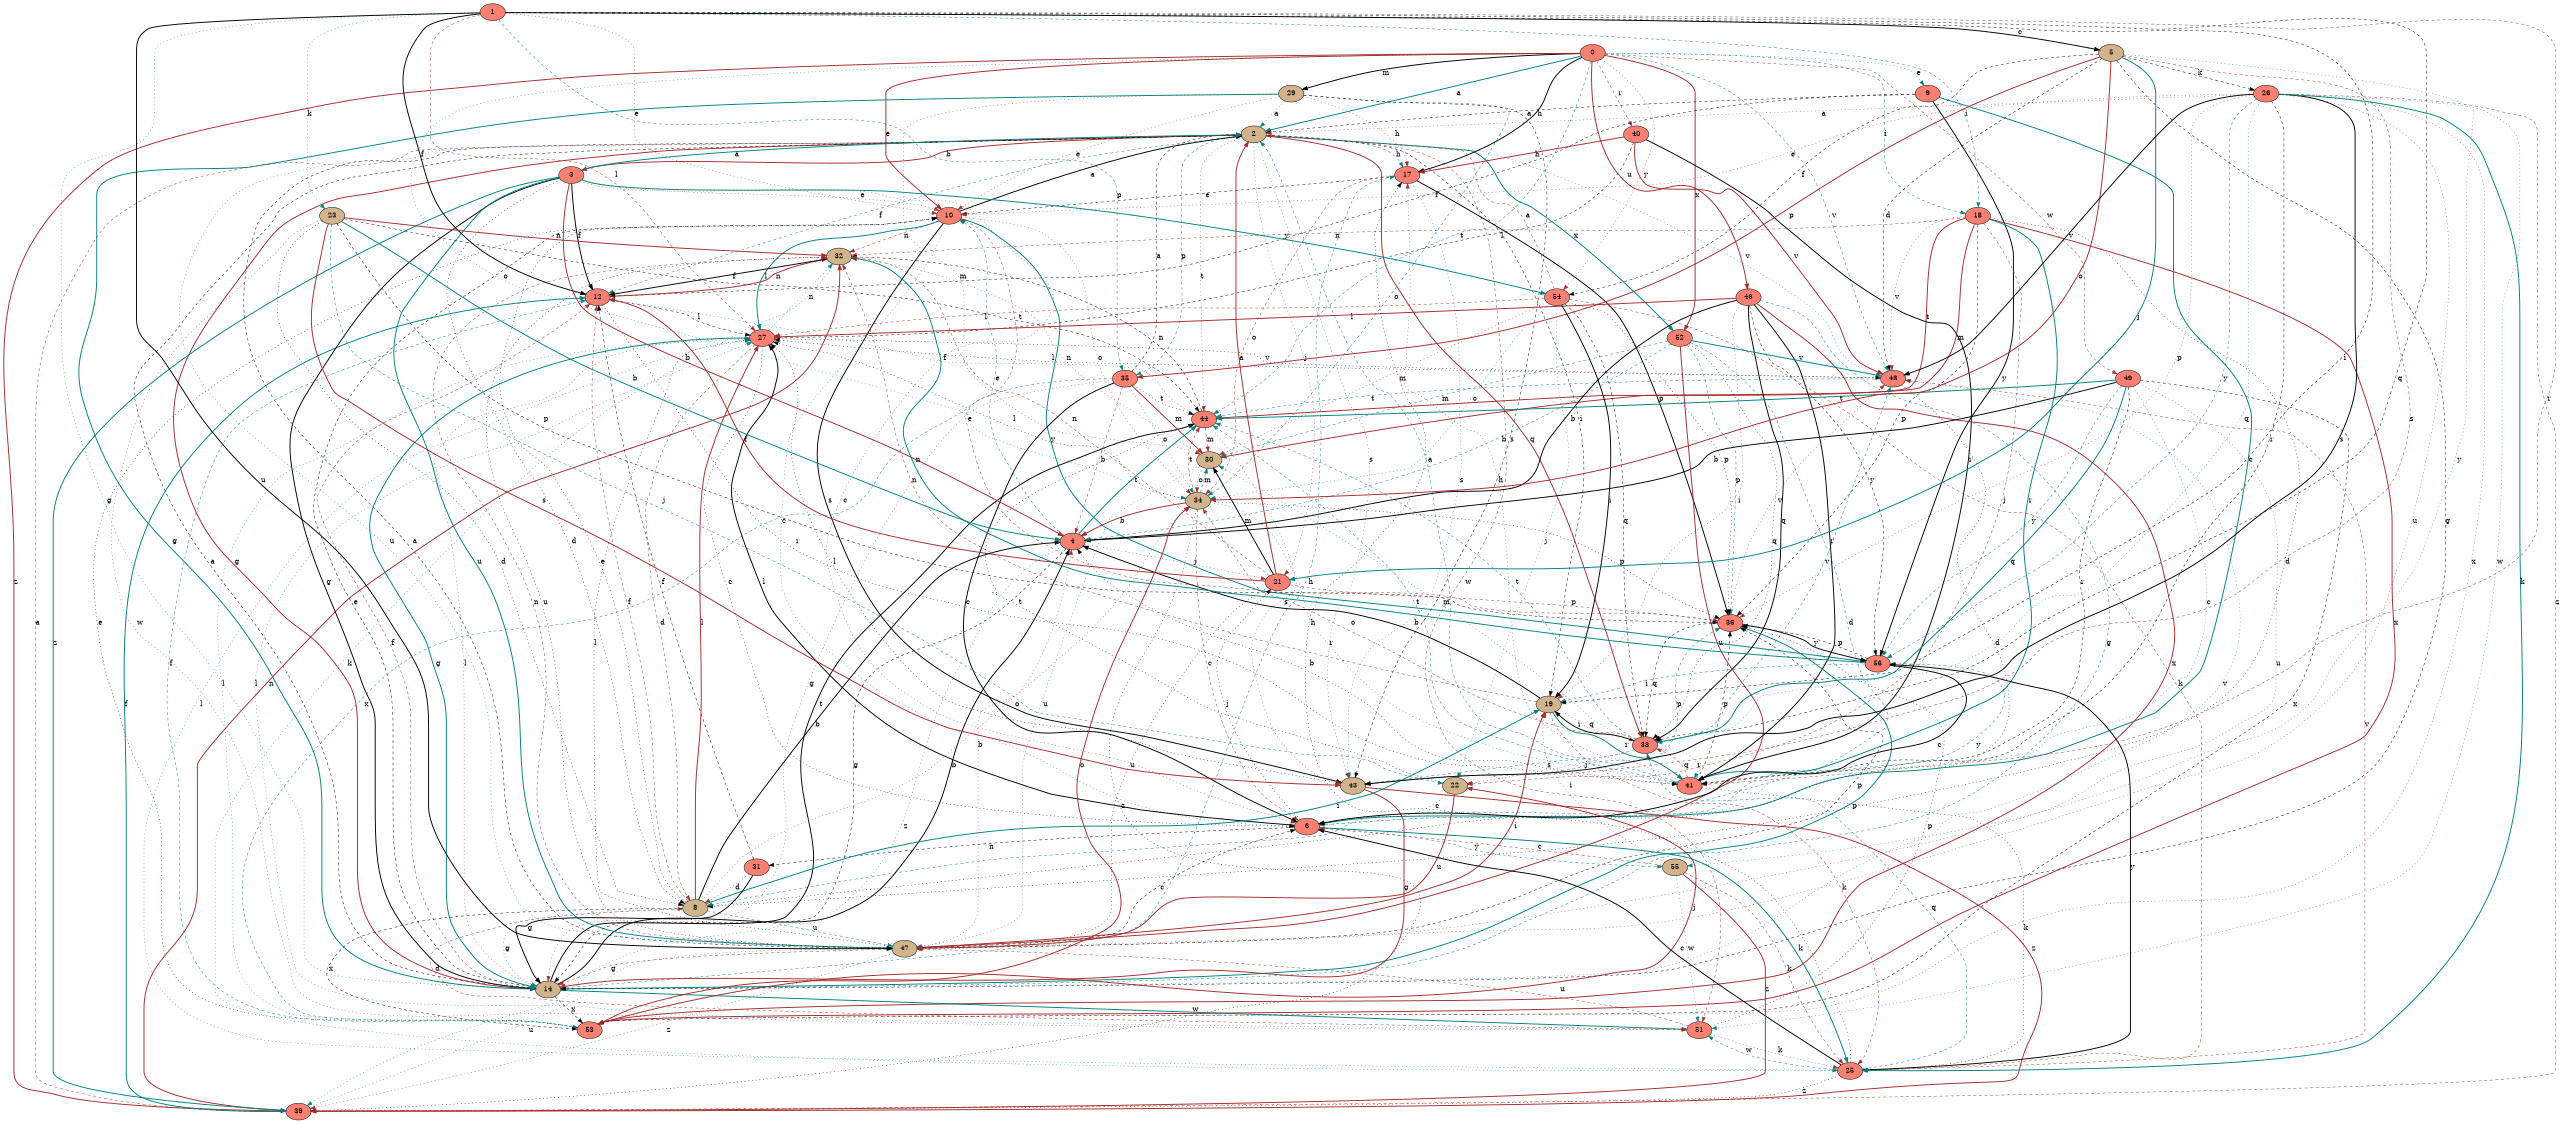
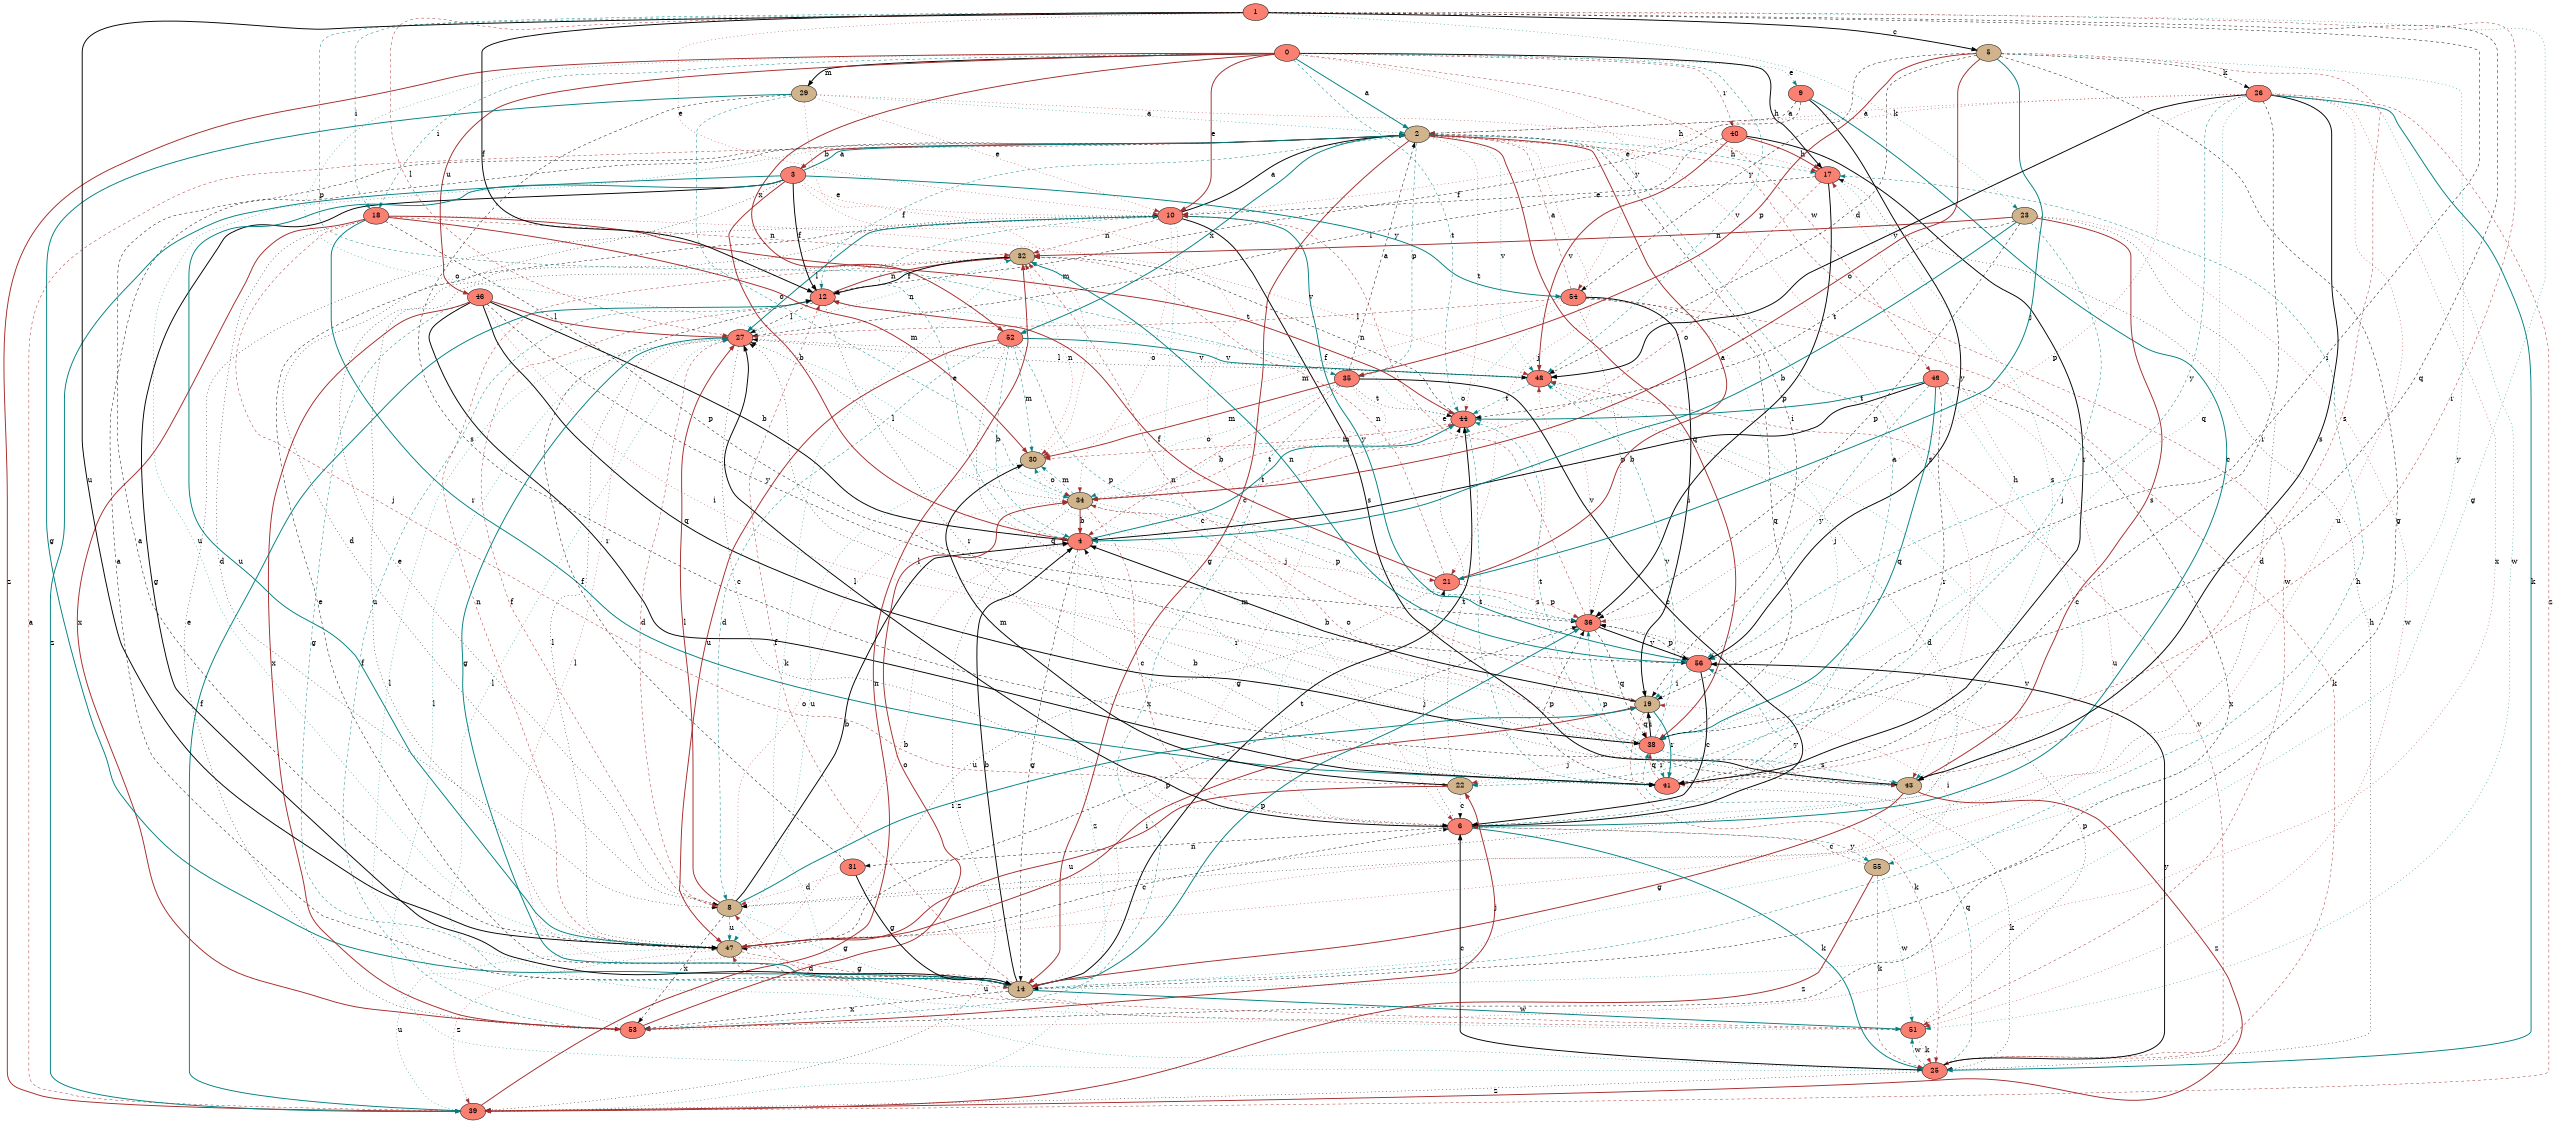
(1803, 175) -> (1751, 175)
(338, 421) -> (285, 483)
(1243, 521) -> (1138, 730)
